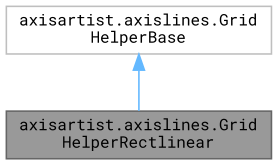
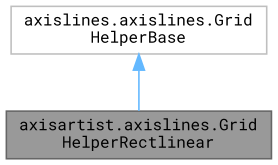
(139, 30) -> (139, 30)
